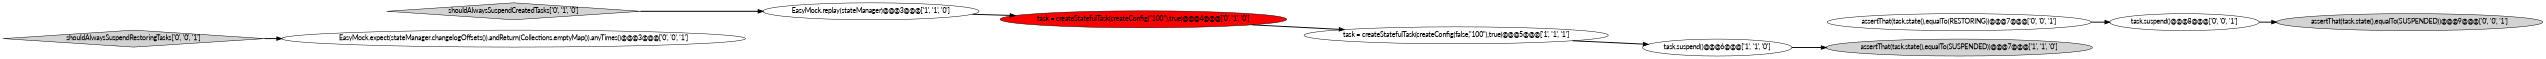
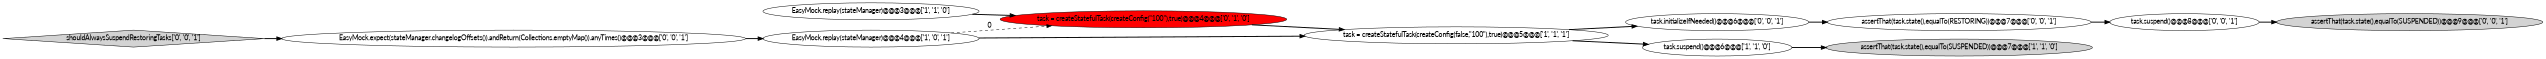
(514, 11) -> none
none -> (1717, 22)
none -> (871, 39)
